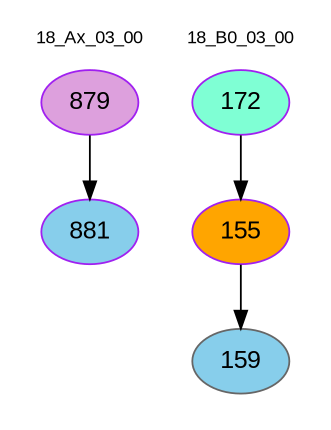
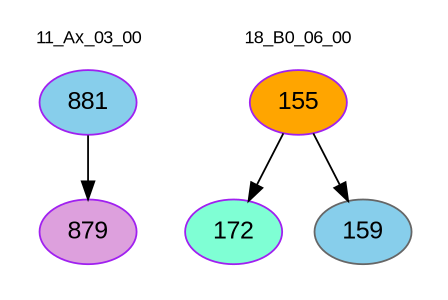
(90, 39) -> (89, 39)
(241, 39) -> (298, 39)
(90, 158) -> (88, 158)
(241, 158) -> (270, 159)
